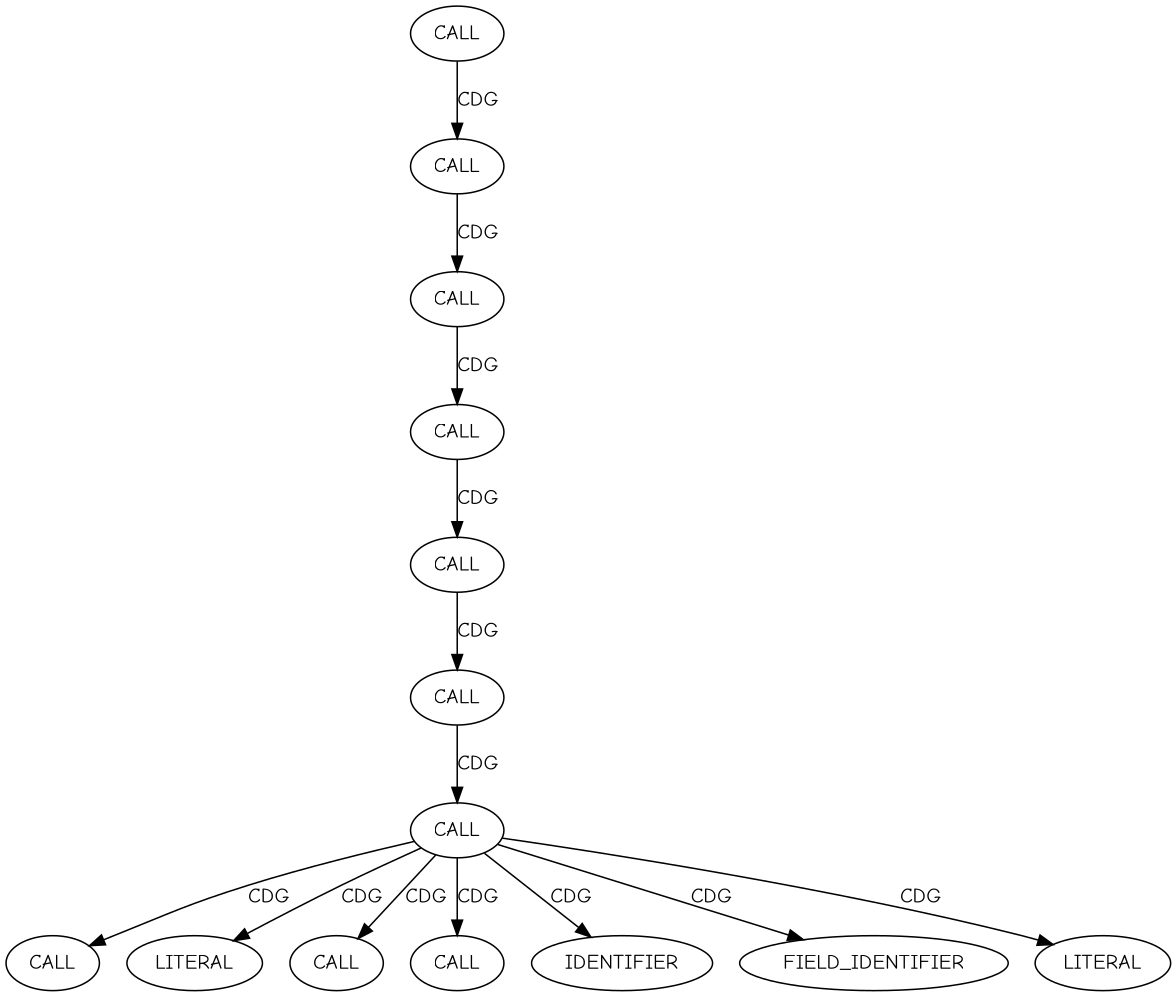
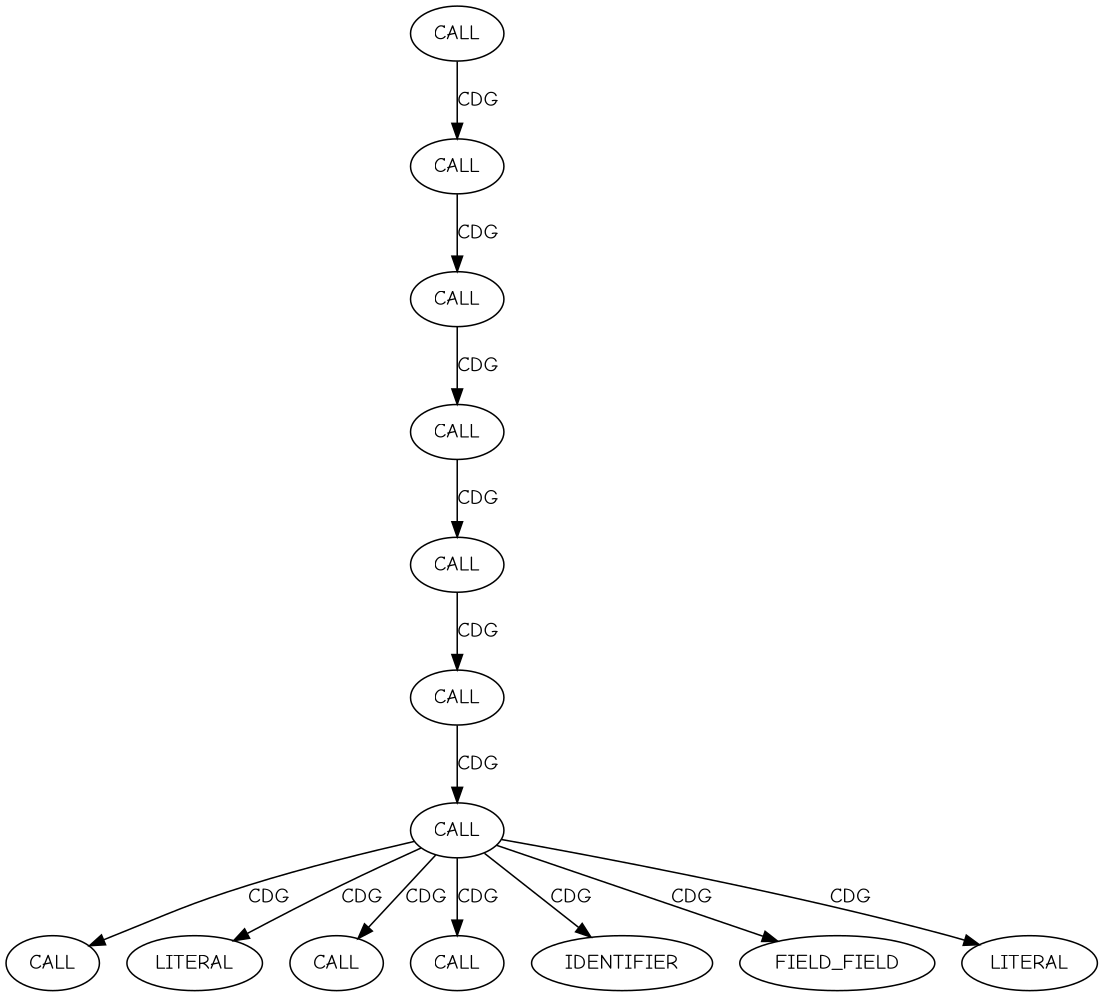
(874, 963) -> (837, 963)
